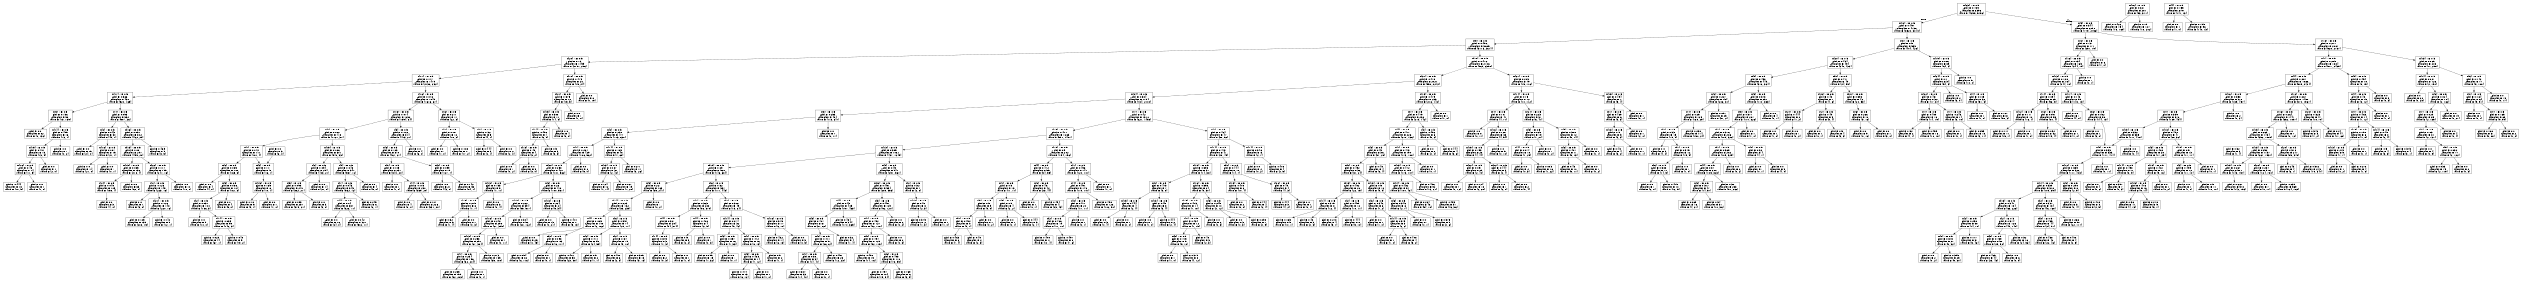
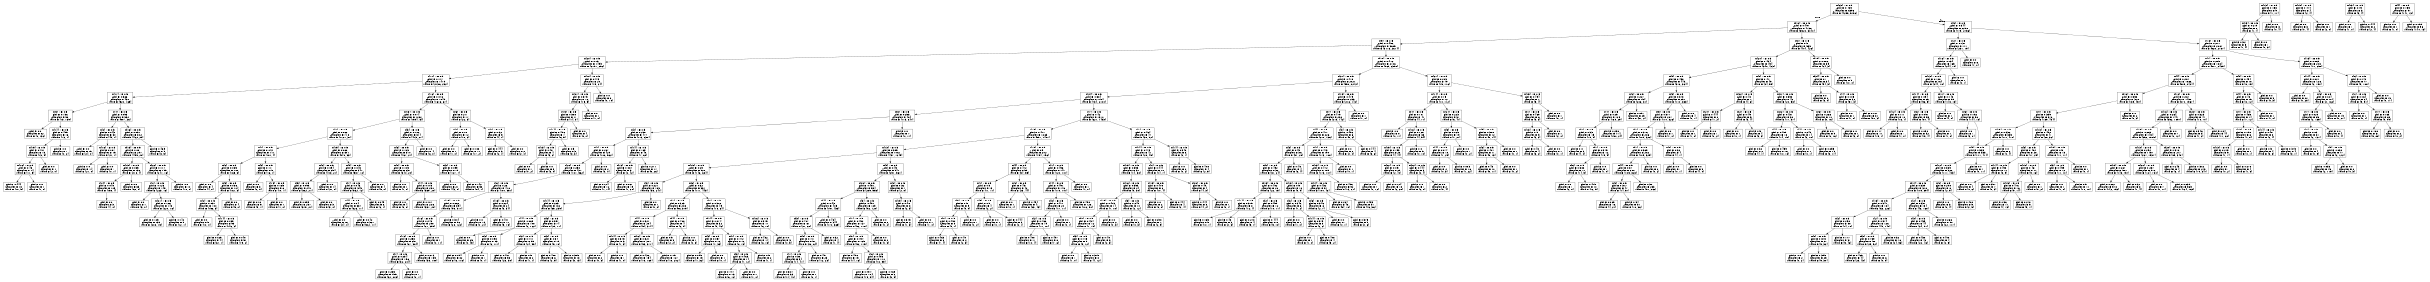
(1936, 88) -> (1785, 106)
(270, 159) -> (259, 178)
(2233, 159) -> (2126, 178)
(524, 180) -> none
(1159, 187) -> none
none -> (642, 230)
